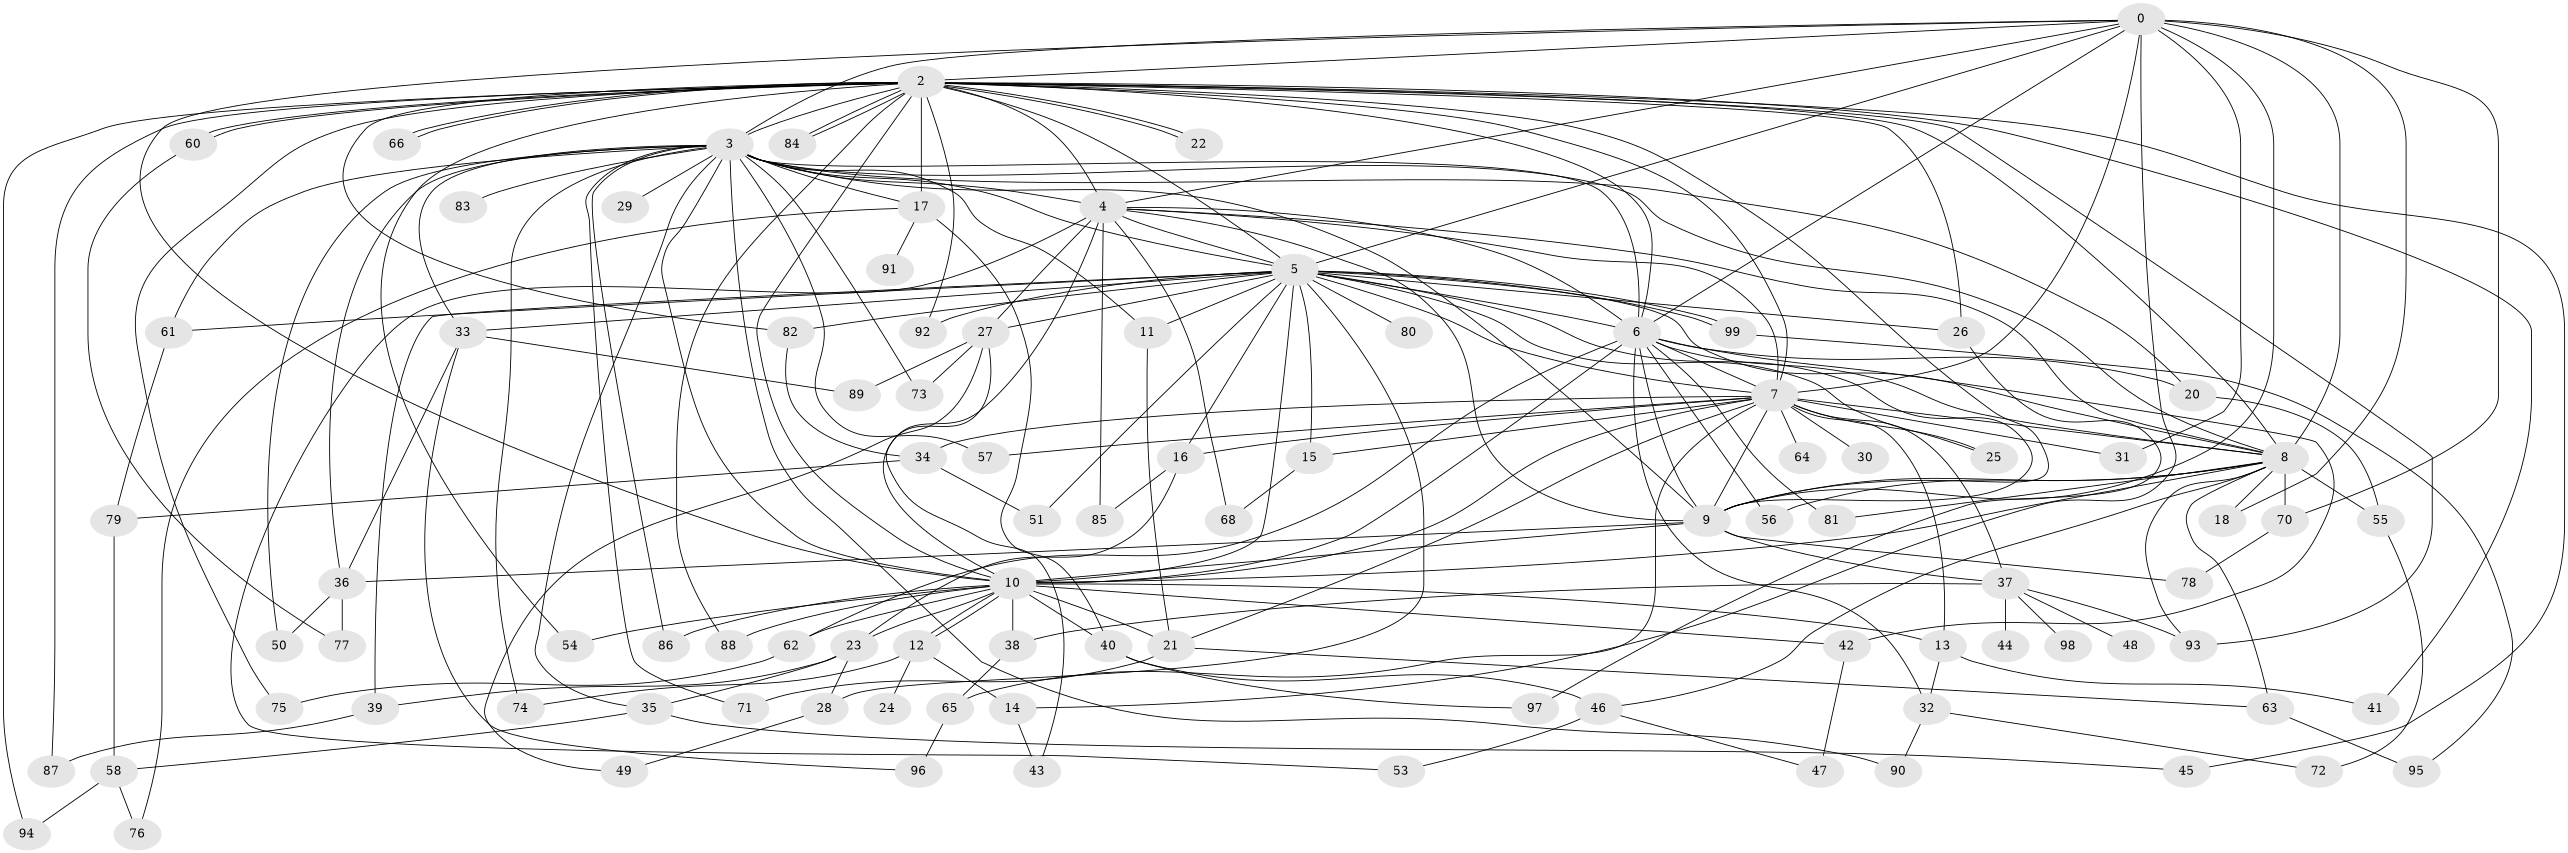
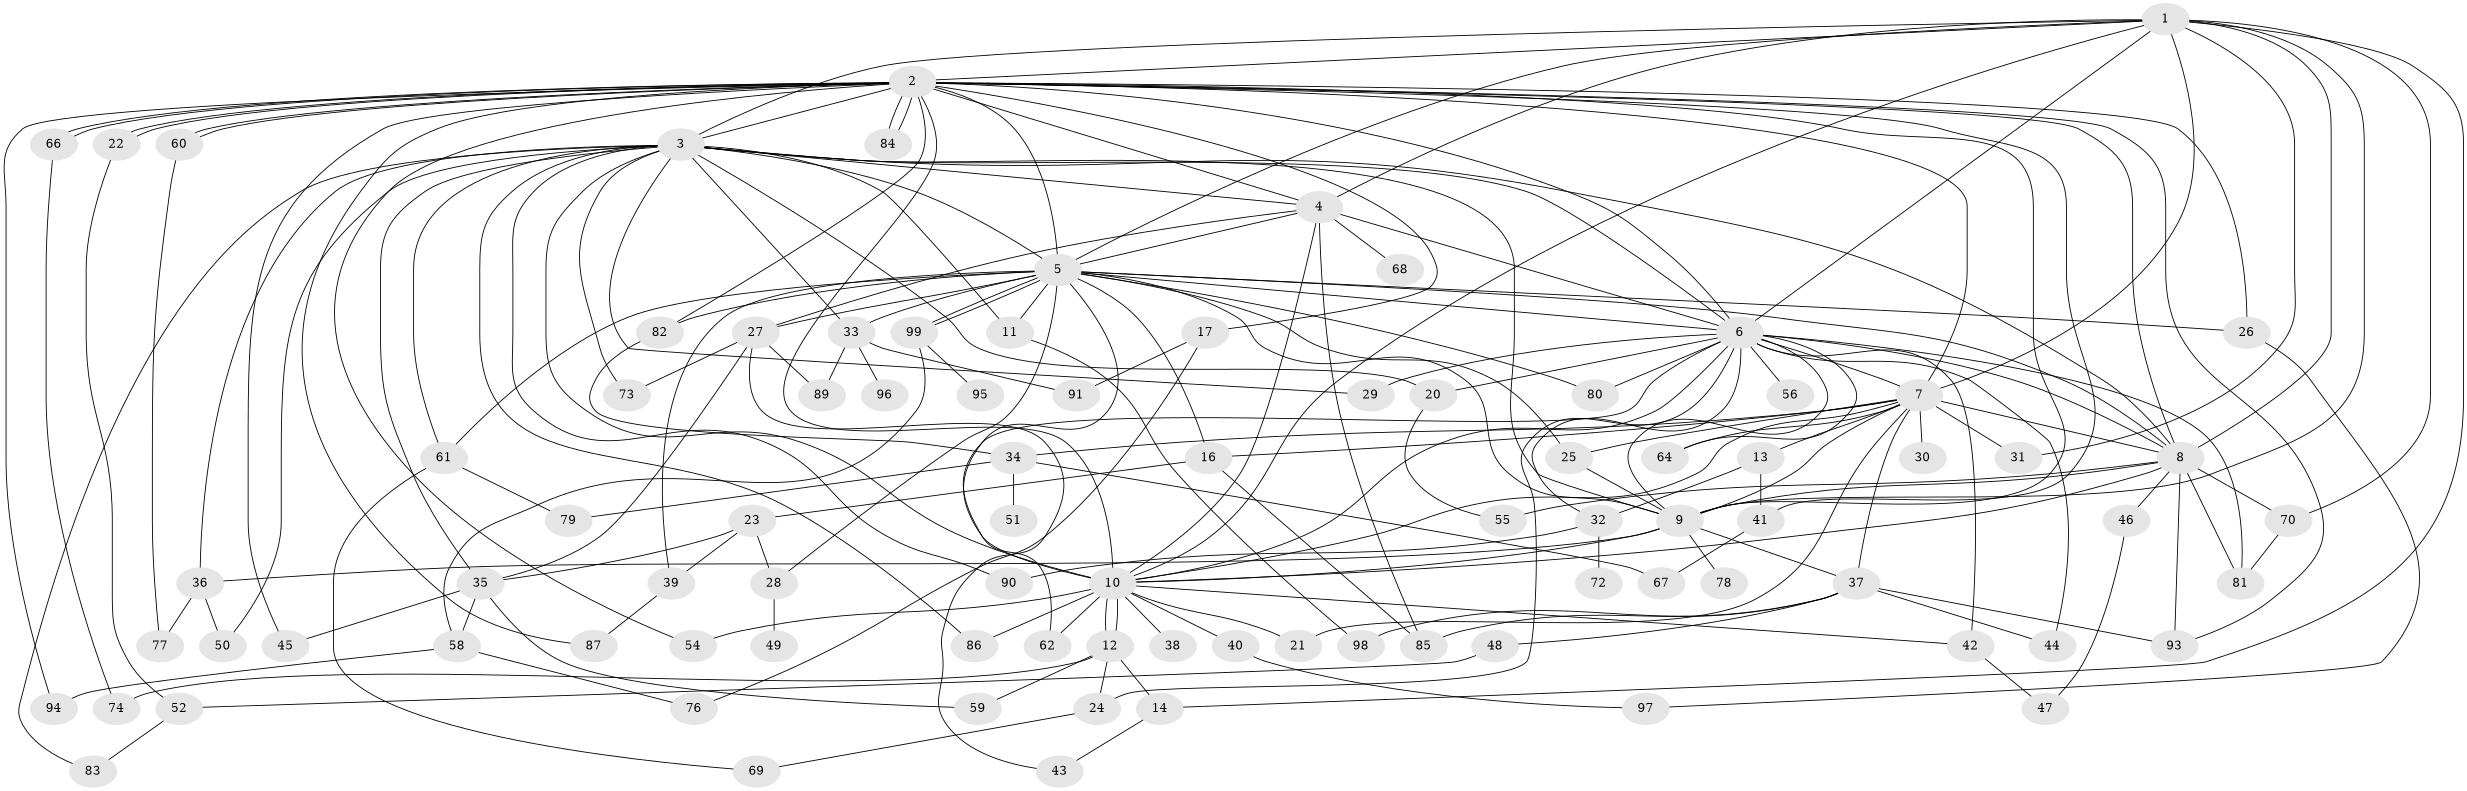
(2141, 19) -> (2166, 19)
(823, 181) -> none
(1486, 244) -> none
(1717, 267) -> none
(1446, 325) -> (1624, 489)
(923, 333) -> none
none -> (1551, 349)
(1529, 353) -> none
(511, 358) -> (48, 431)
none -> (1668, 364)
(1164, 394) -> none
none -> (1857, 395)
none -> (2000, 402)
(1027, 423) -> none
(403, 458) -> (934, 361)
(986, 458) -> none
(1310, 458) -> none
(2024, 480) -> none
(1151, 490) -> (1180, 476)
(667, 520) -> (645, 488)
(2222, 521) -> none
(2237, 552) -> (2265, 552)
none -> (1661, 583)
(1530, 592) -> (1641, 616)
(1547, 599) -> none
(939, 612) -> none
none -> (1533, 634)
(114, 646) -> (681, 479)
(729, 646) -> none
(2422, 668) -> none
(1388, 676) -> none
none -> (179, 709)
(280, 709) -> none
(745, 709) -> none
(950, 709) -> none
none -> (978, 709)
(2270, 709) -> none
none -> (757, 772)
(1401, 772) -> none
